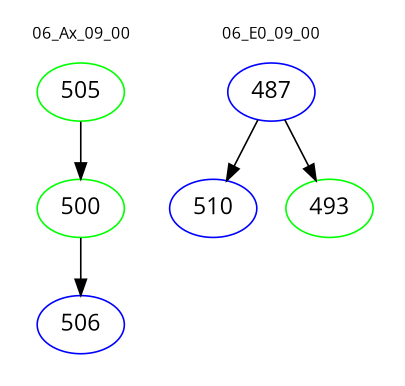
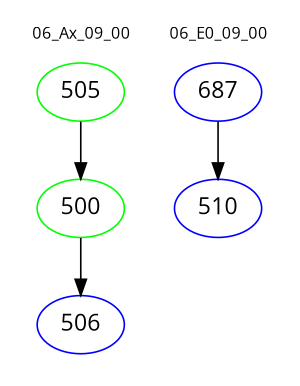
(271, 92) -> (218, 92)
(330, 208) -> none
